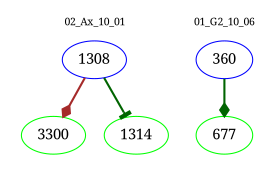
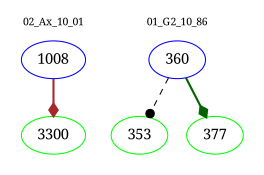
(224, 23) -> (177, 23)
(94, 60) -> (53, 60)
(136, 135) -> none
none -> (139, 135)
(224, 135) -> (215, 135)
